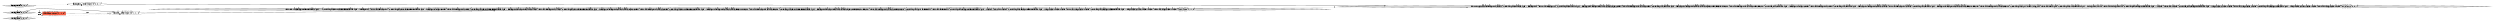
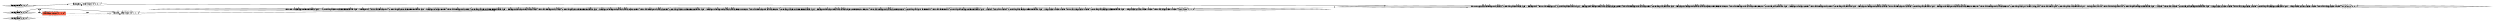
(50, 5) -> (50, 5)
(34, 16) -> (37, 10)
